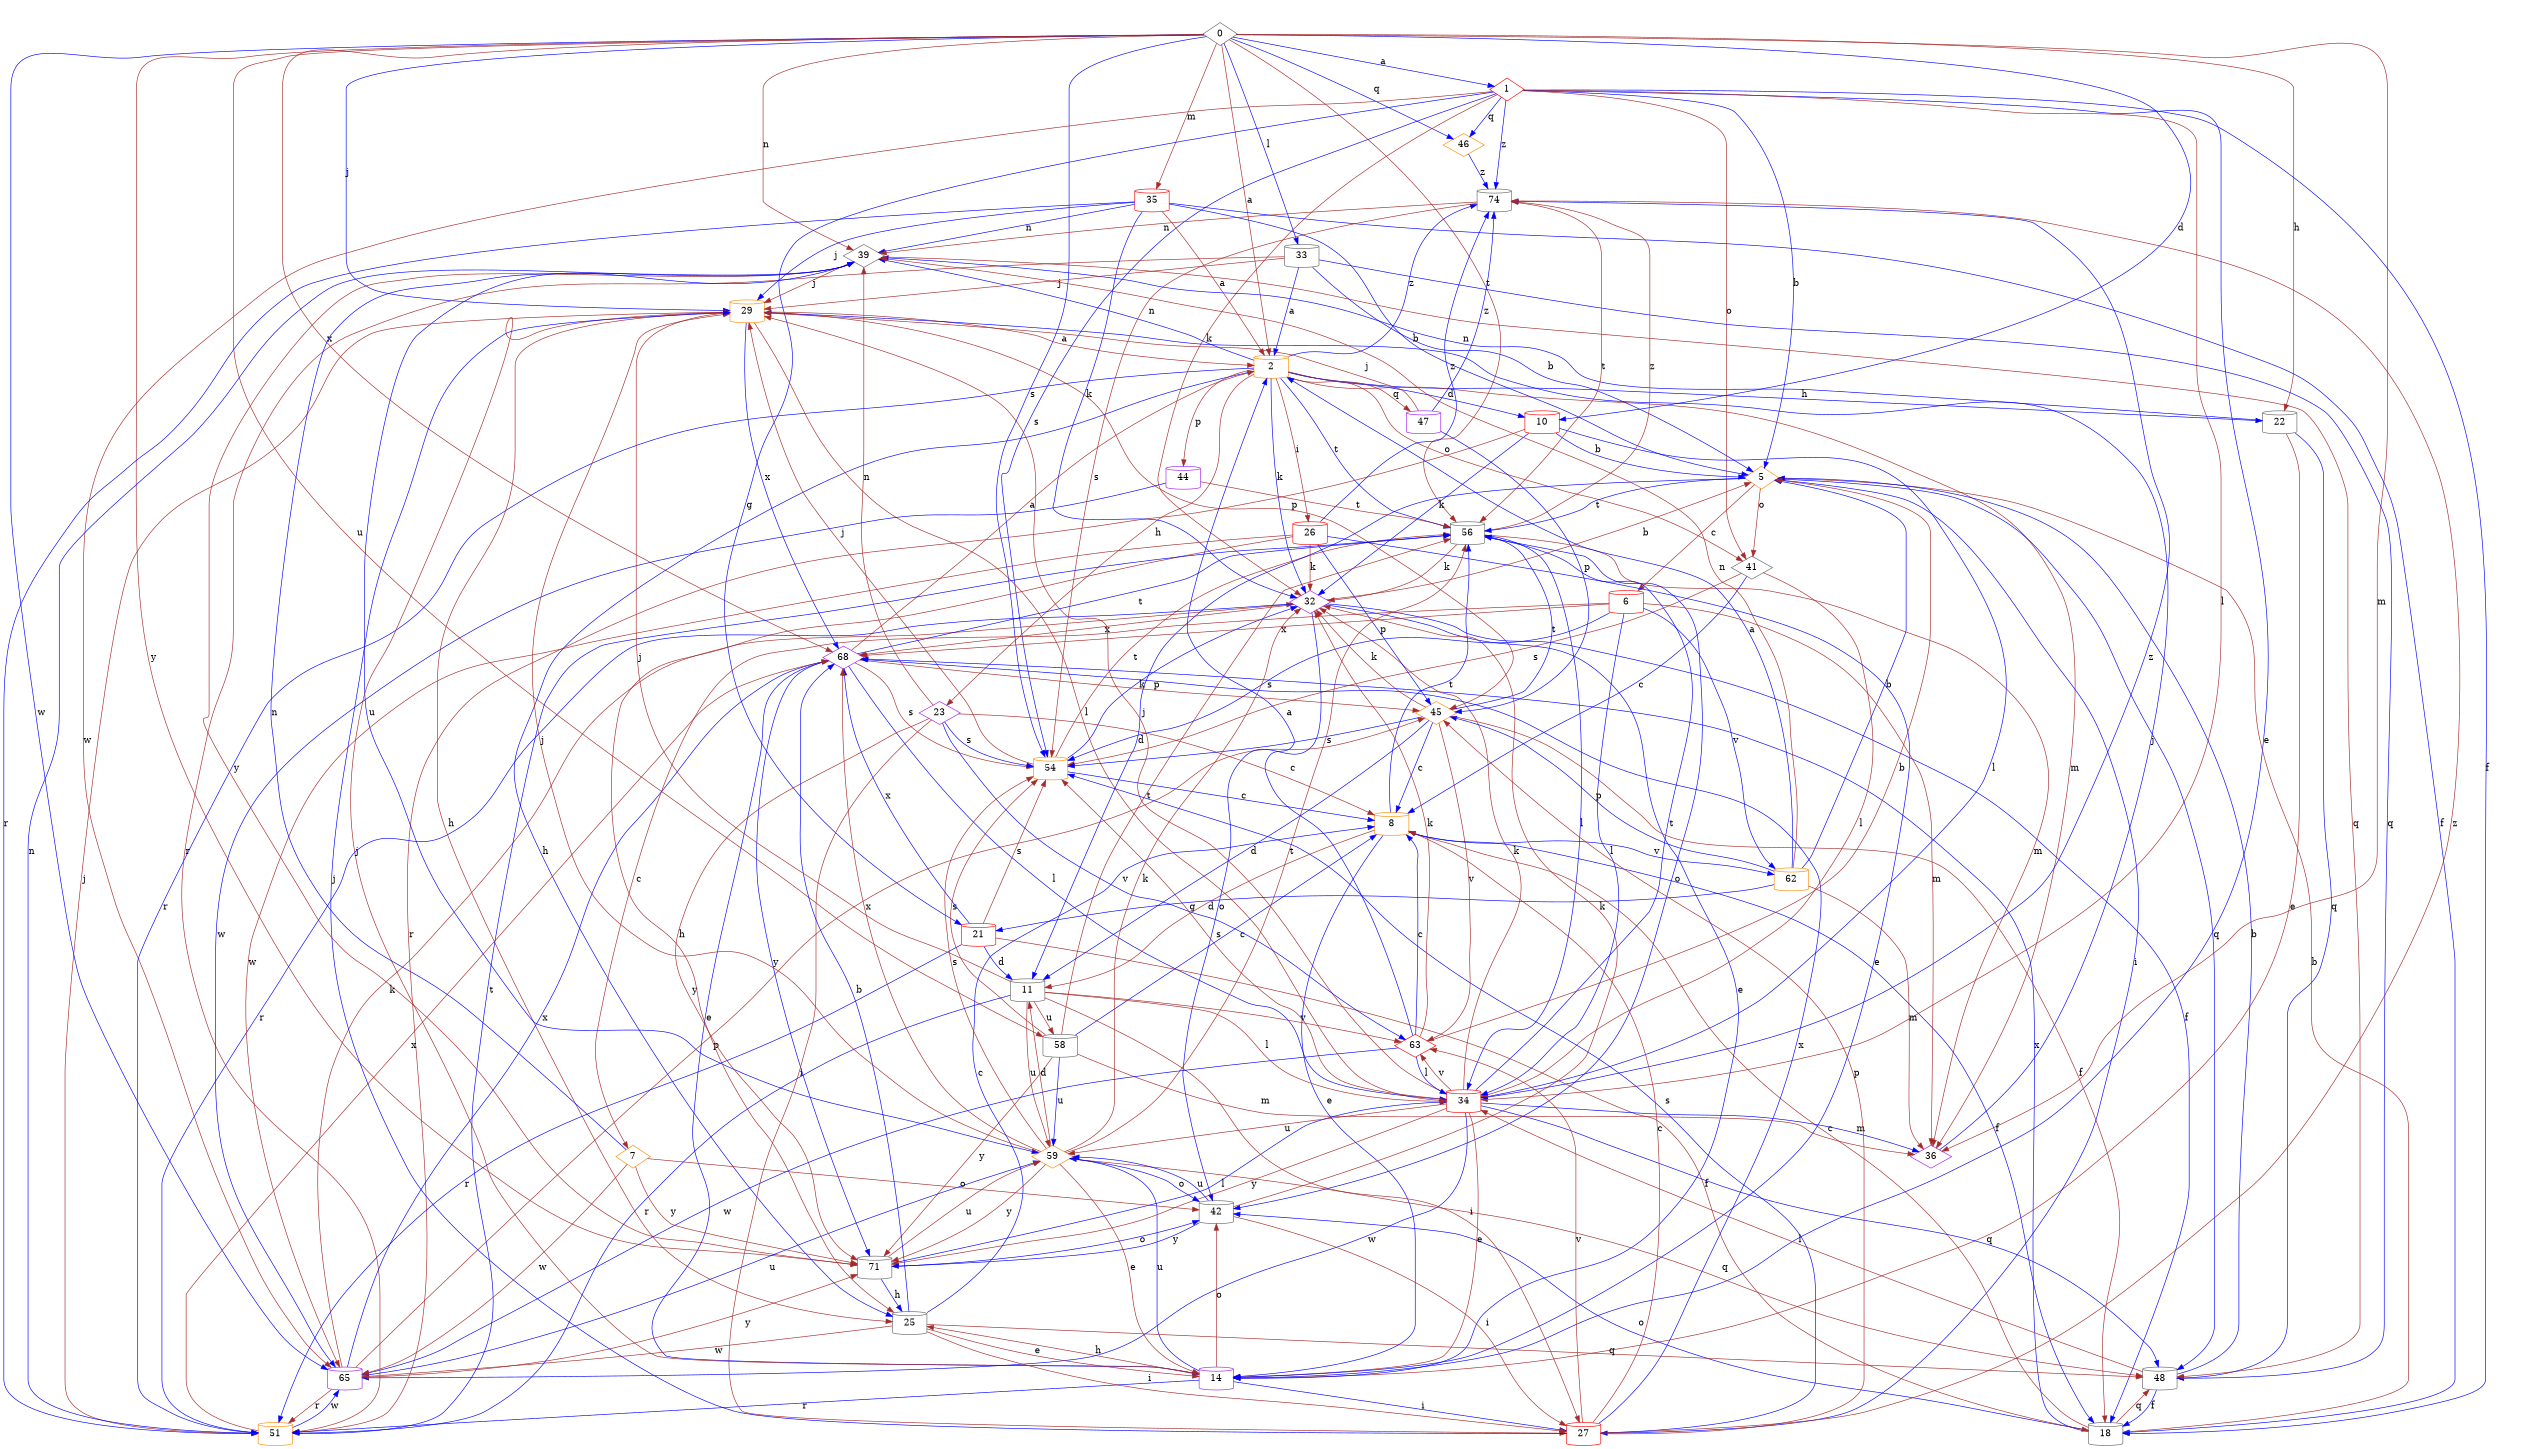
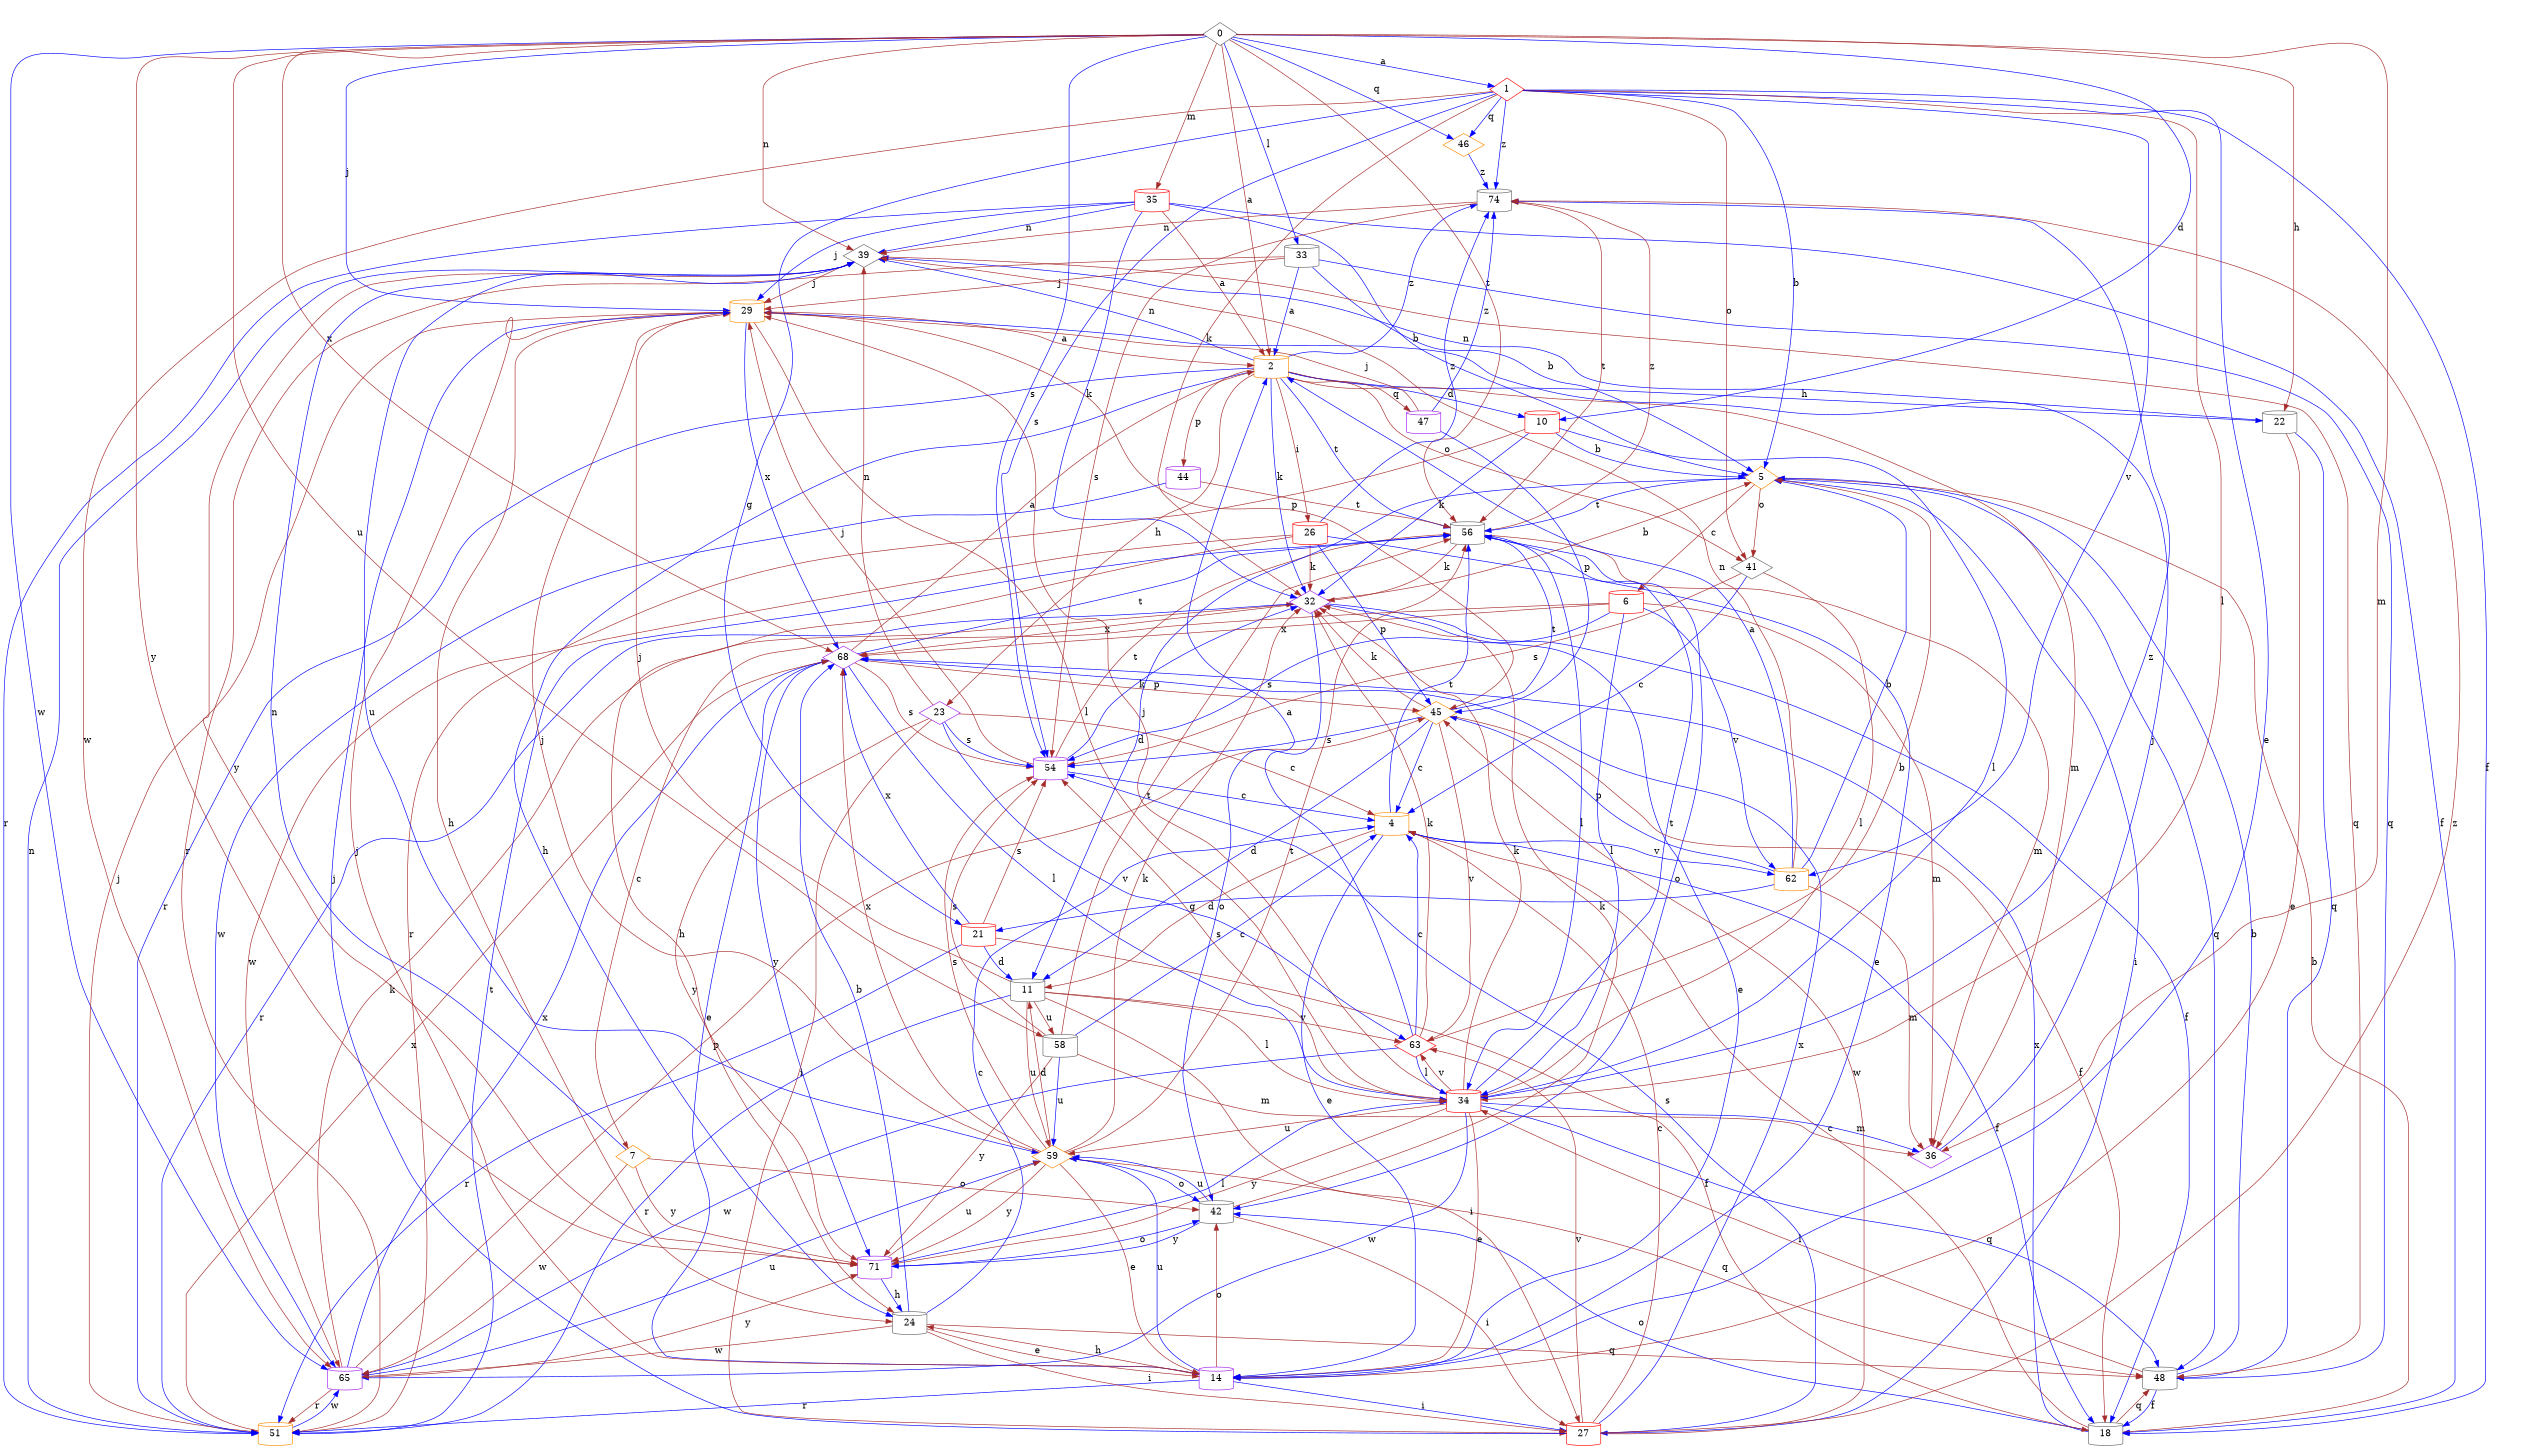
none -> (2148, 267)
(99, 733) -> (168, 756)
(1051, 768) -> (1051, 768)
(1392, 824) -> (1392, 824)
(1857, 1073) -> (1857, 1073)
(875, 1268) -> (875, 1268)
(910, 1323) -> (910, 1323)
